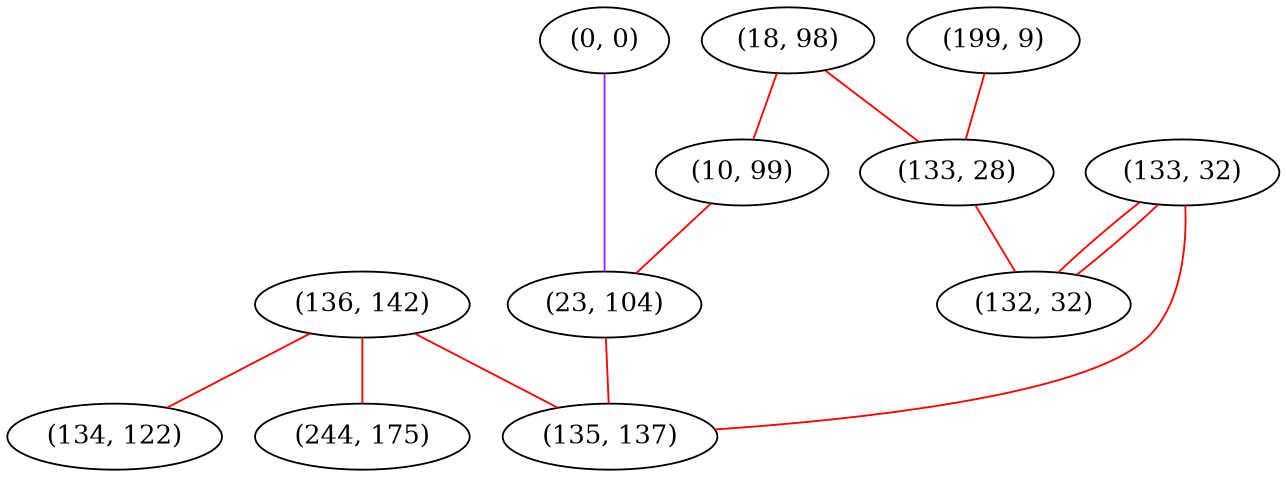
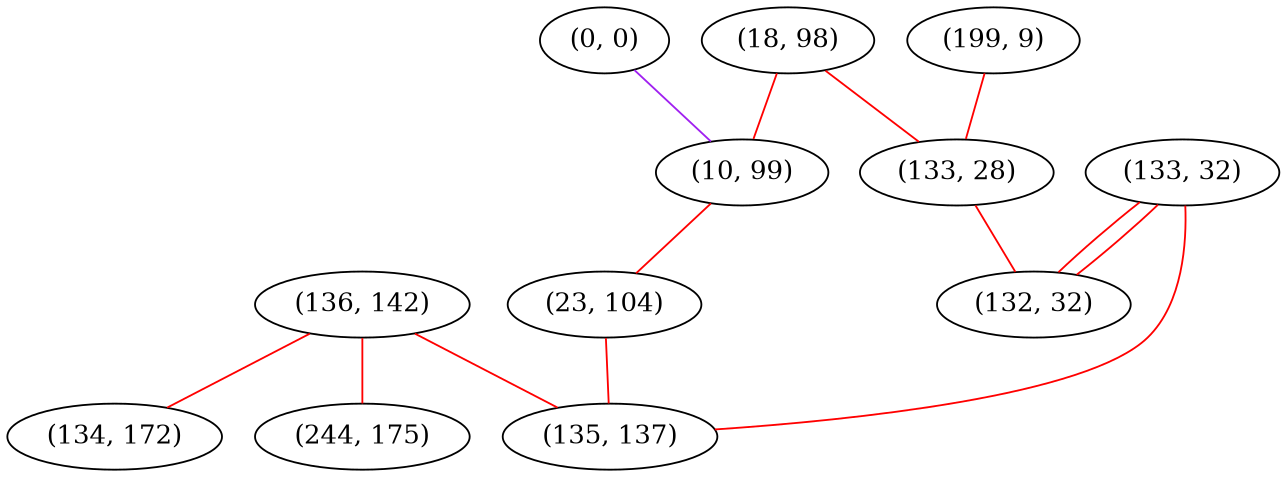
(605, 172) -> (673, 106)
(115, 437) -> (115, 437)
